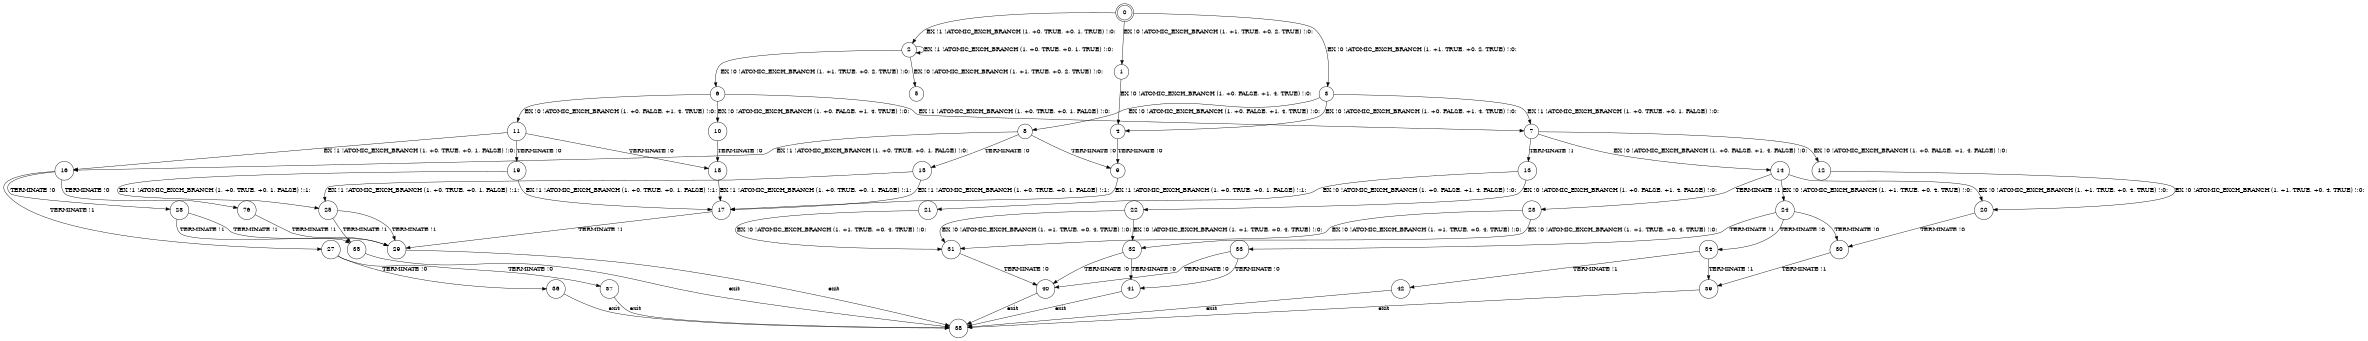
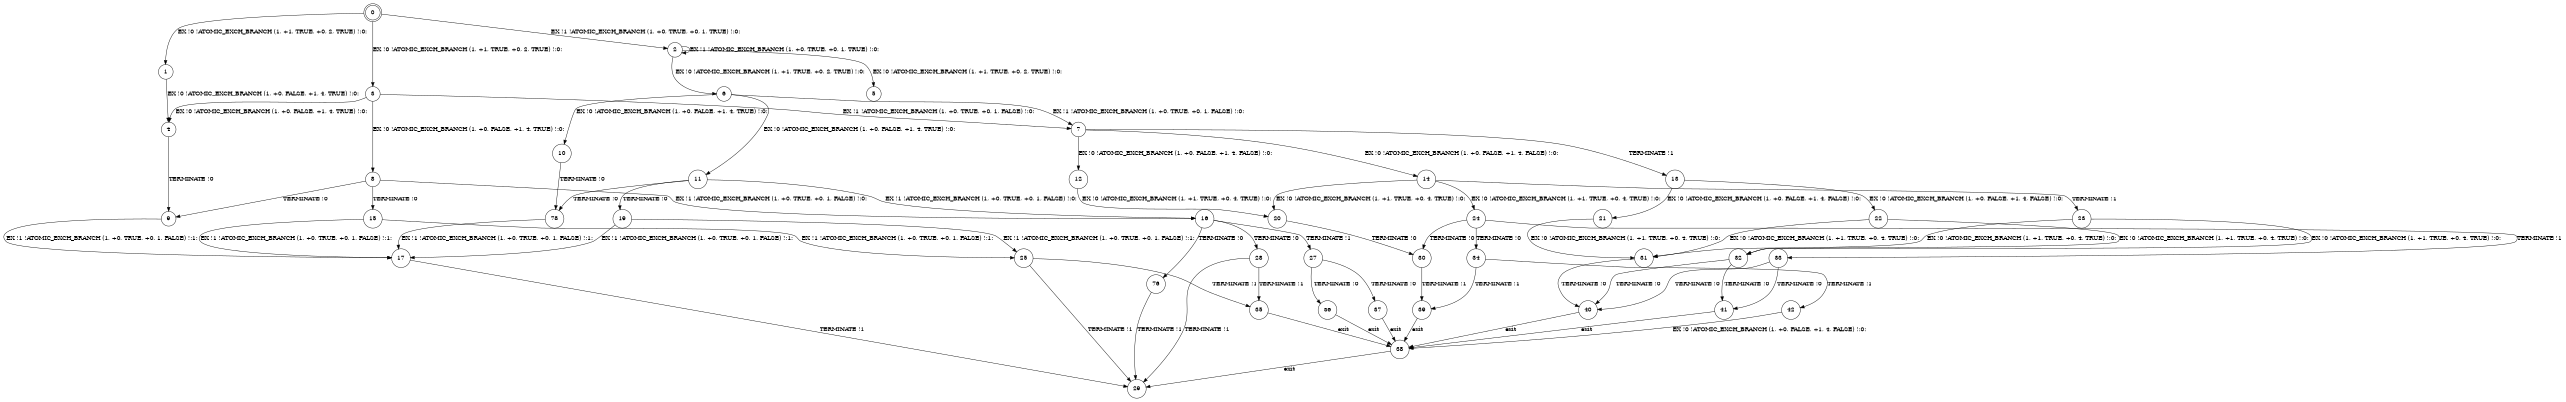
(718, 171) -> (555, 219)
(678, 270) -> (1270, 369)
(1212, 309) -> (1770, 330)
